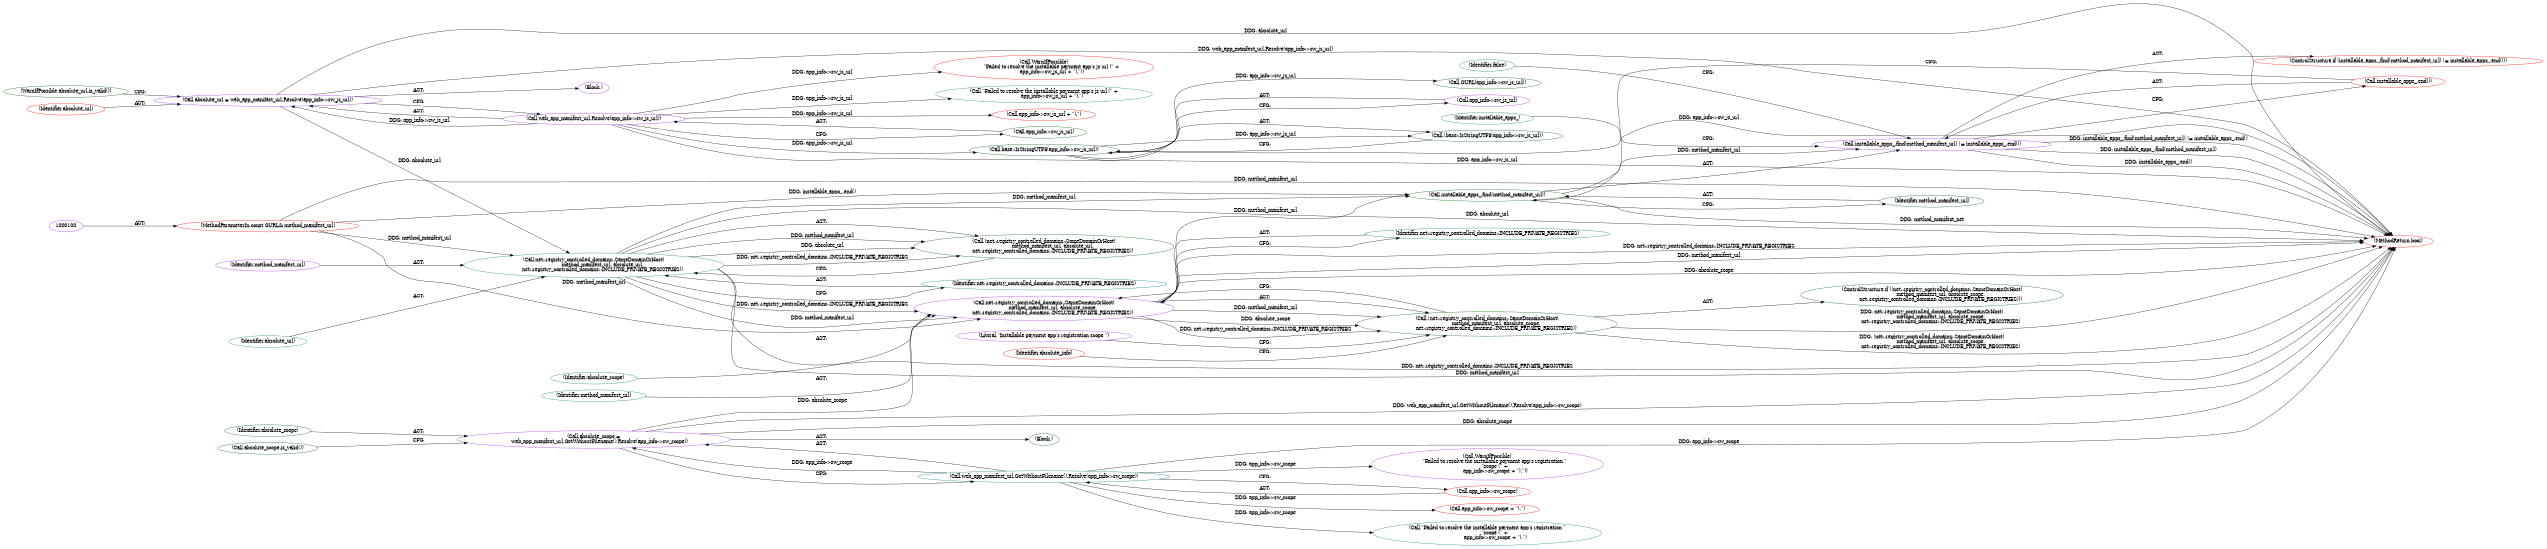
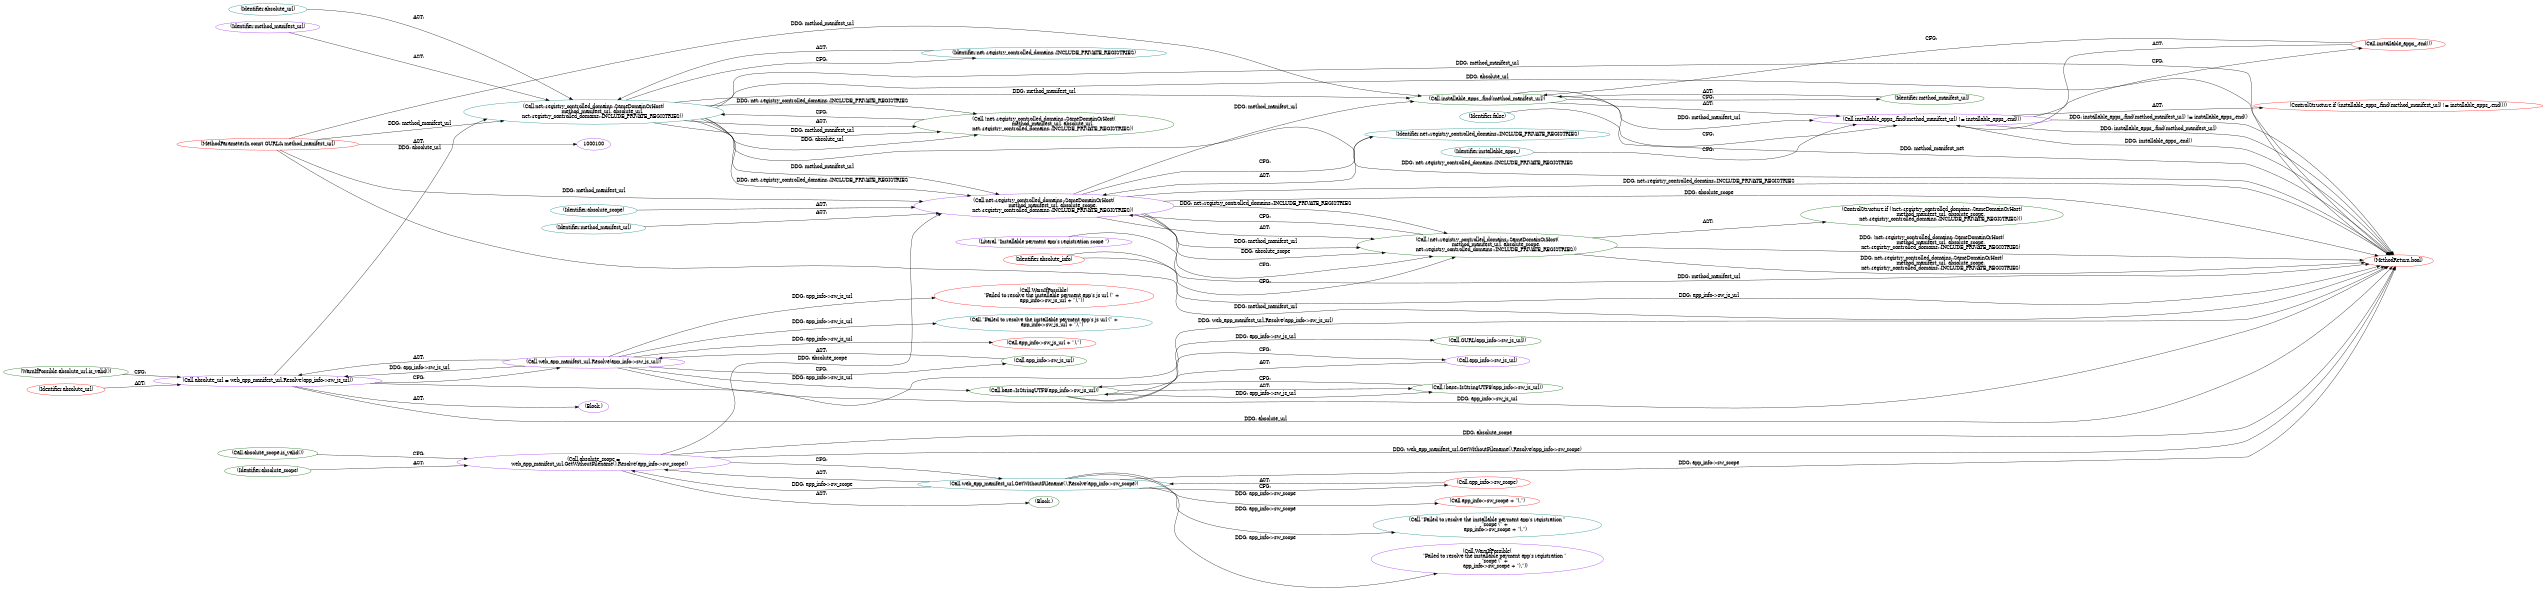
(1766, 133) -> (1719, 299)
(822, 192) -> (822, 24)
(128, 226) -> (466, 144)
